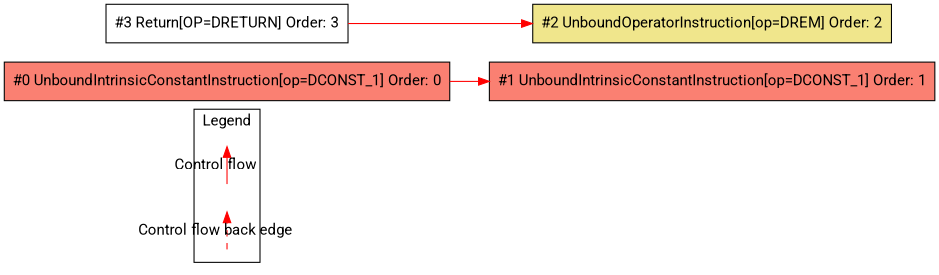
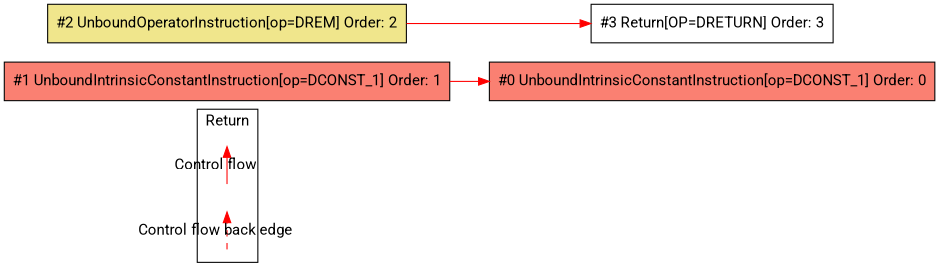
(435, 24) -> (493, 24)
(464, 81) -> (464, 81)
(227, 122) -> (228, 122)
